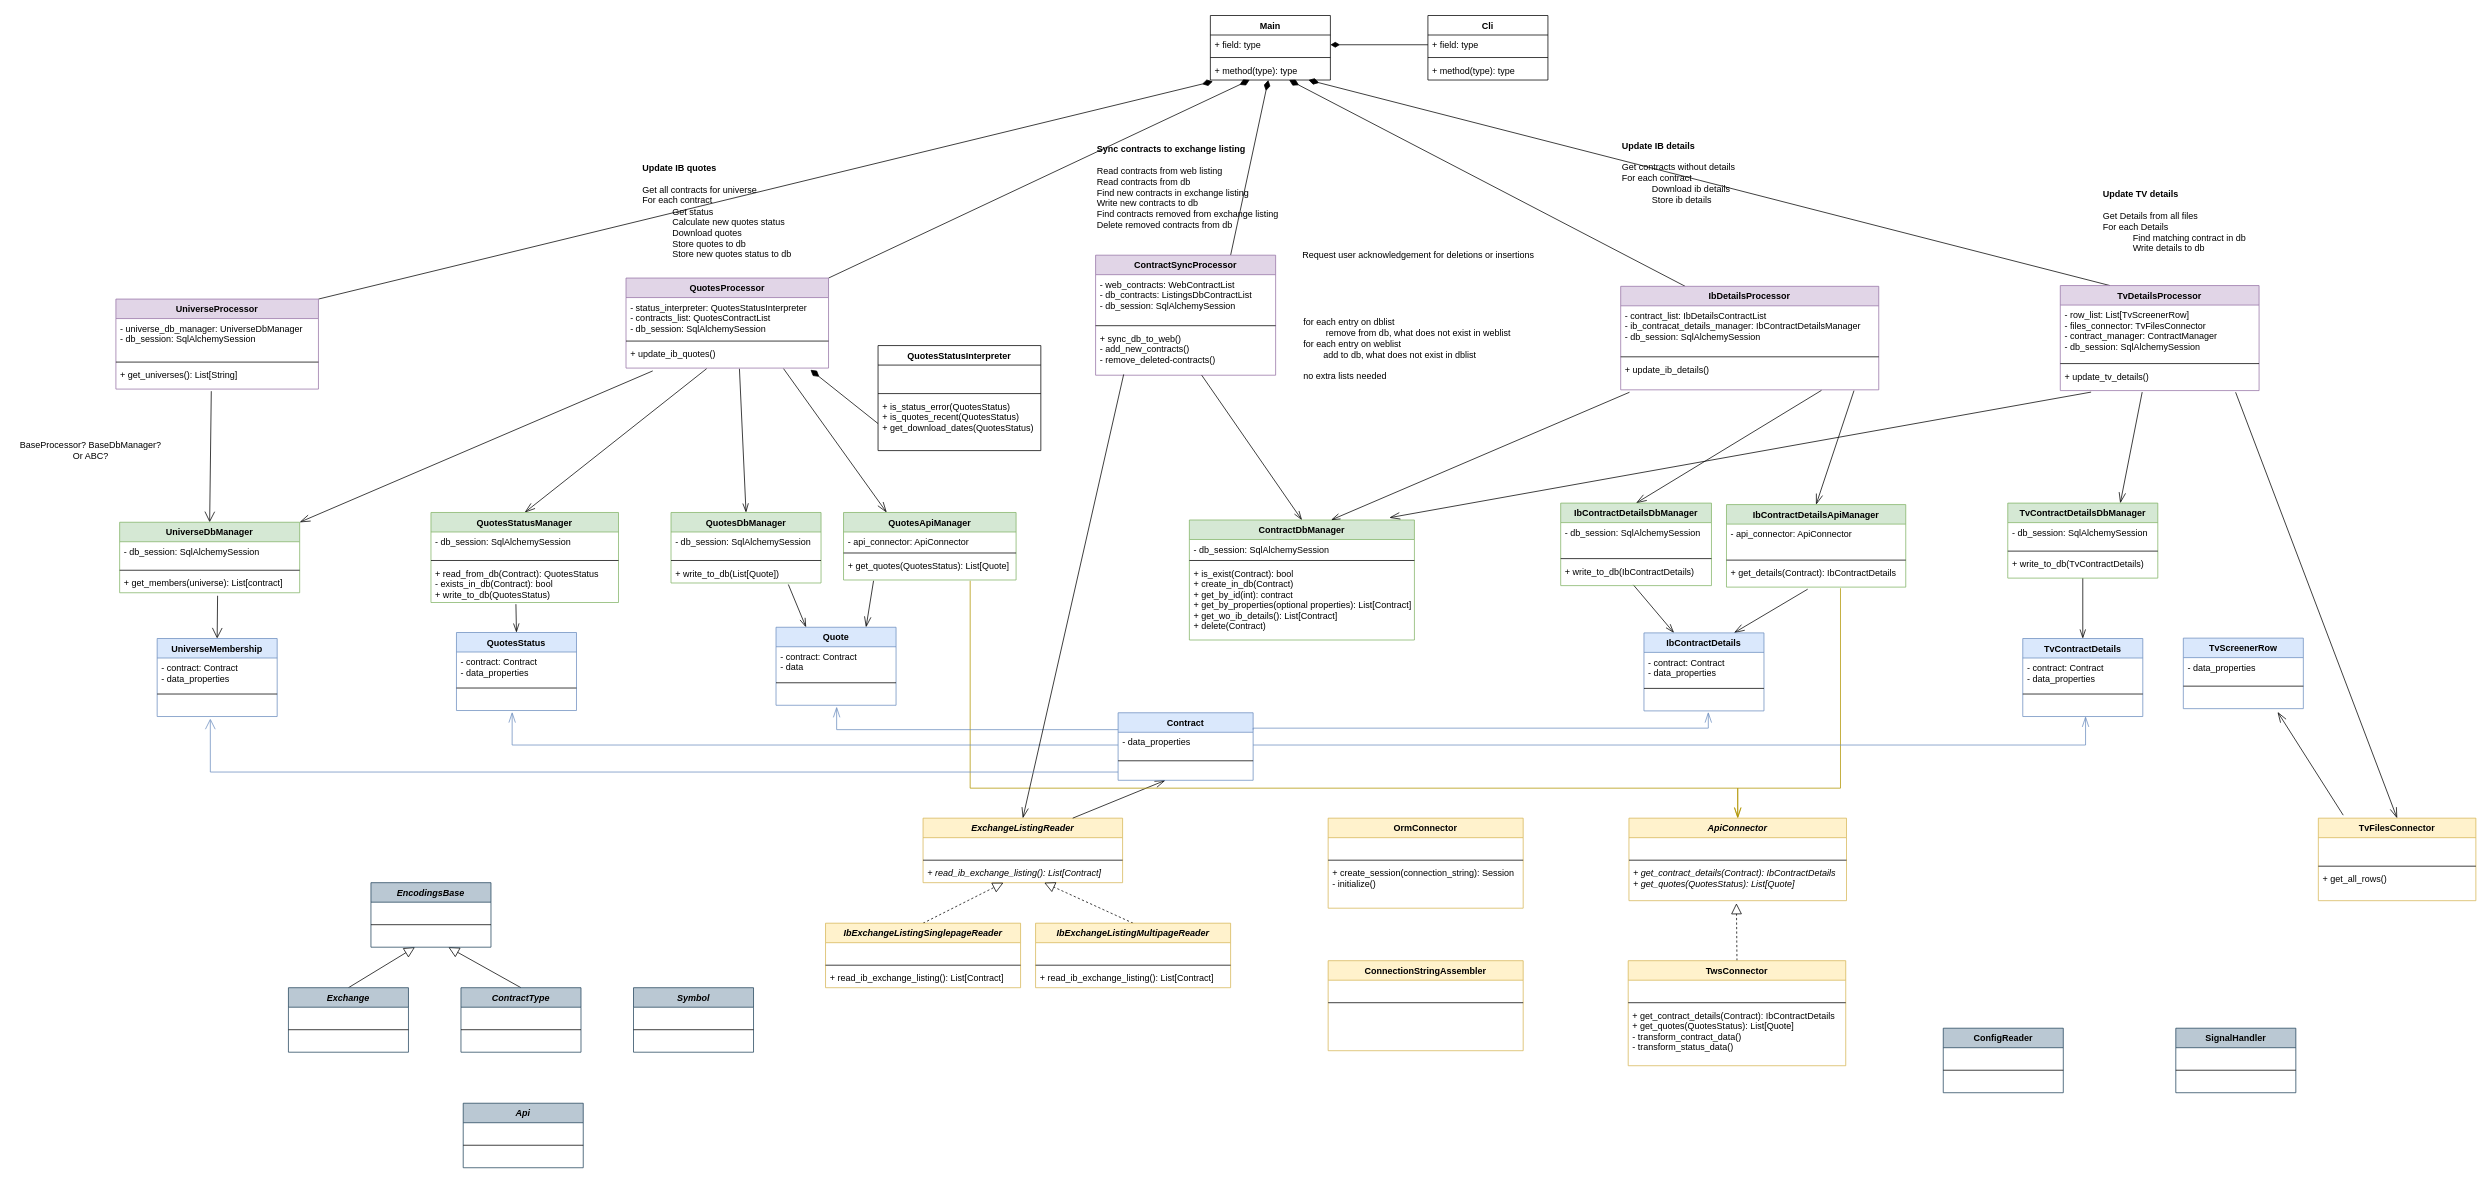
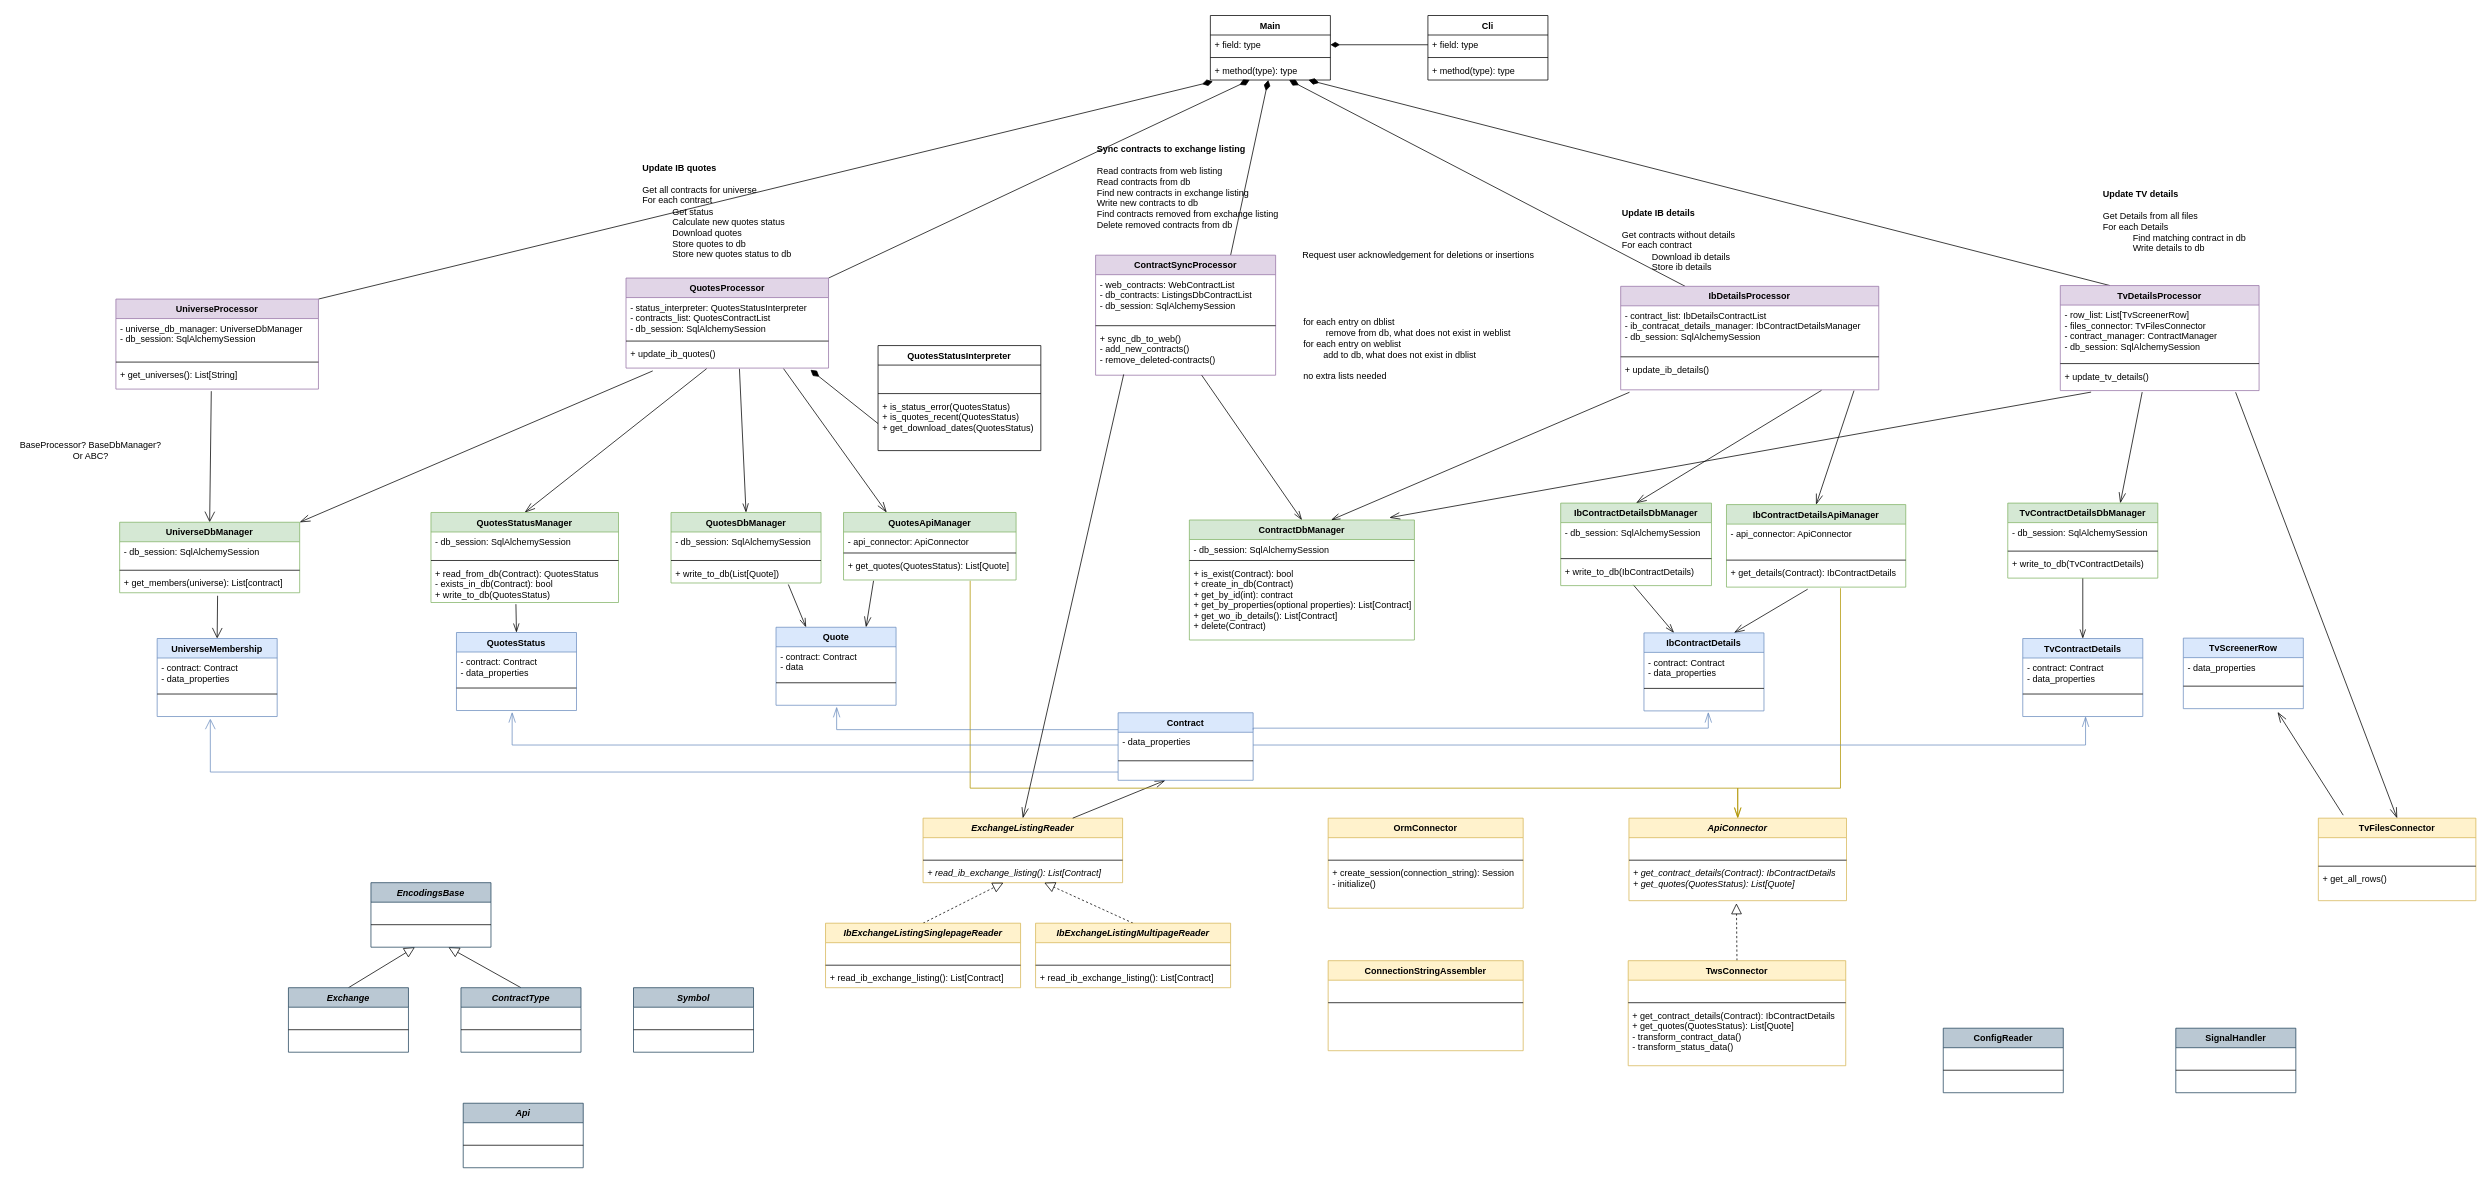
(1690, 173) -> (1690, 240)
